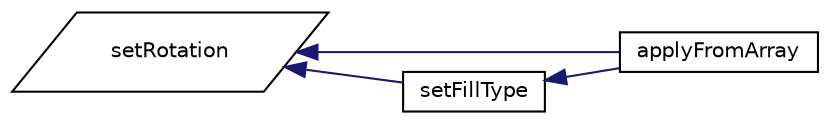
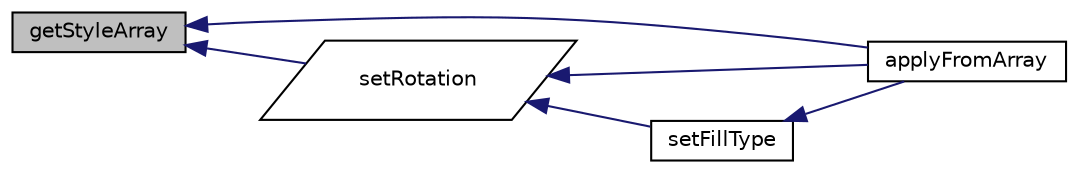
none -> (99, 32)
